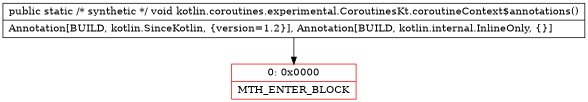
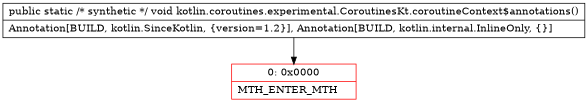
(294, 90) -> (288, 90)
